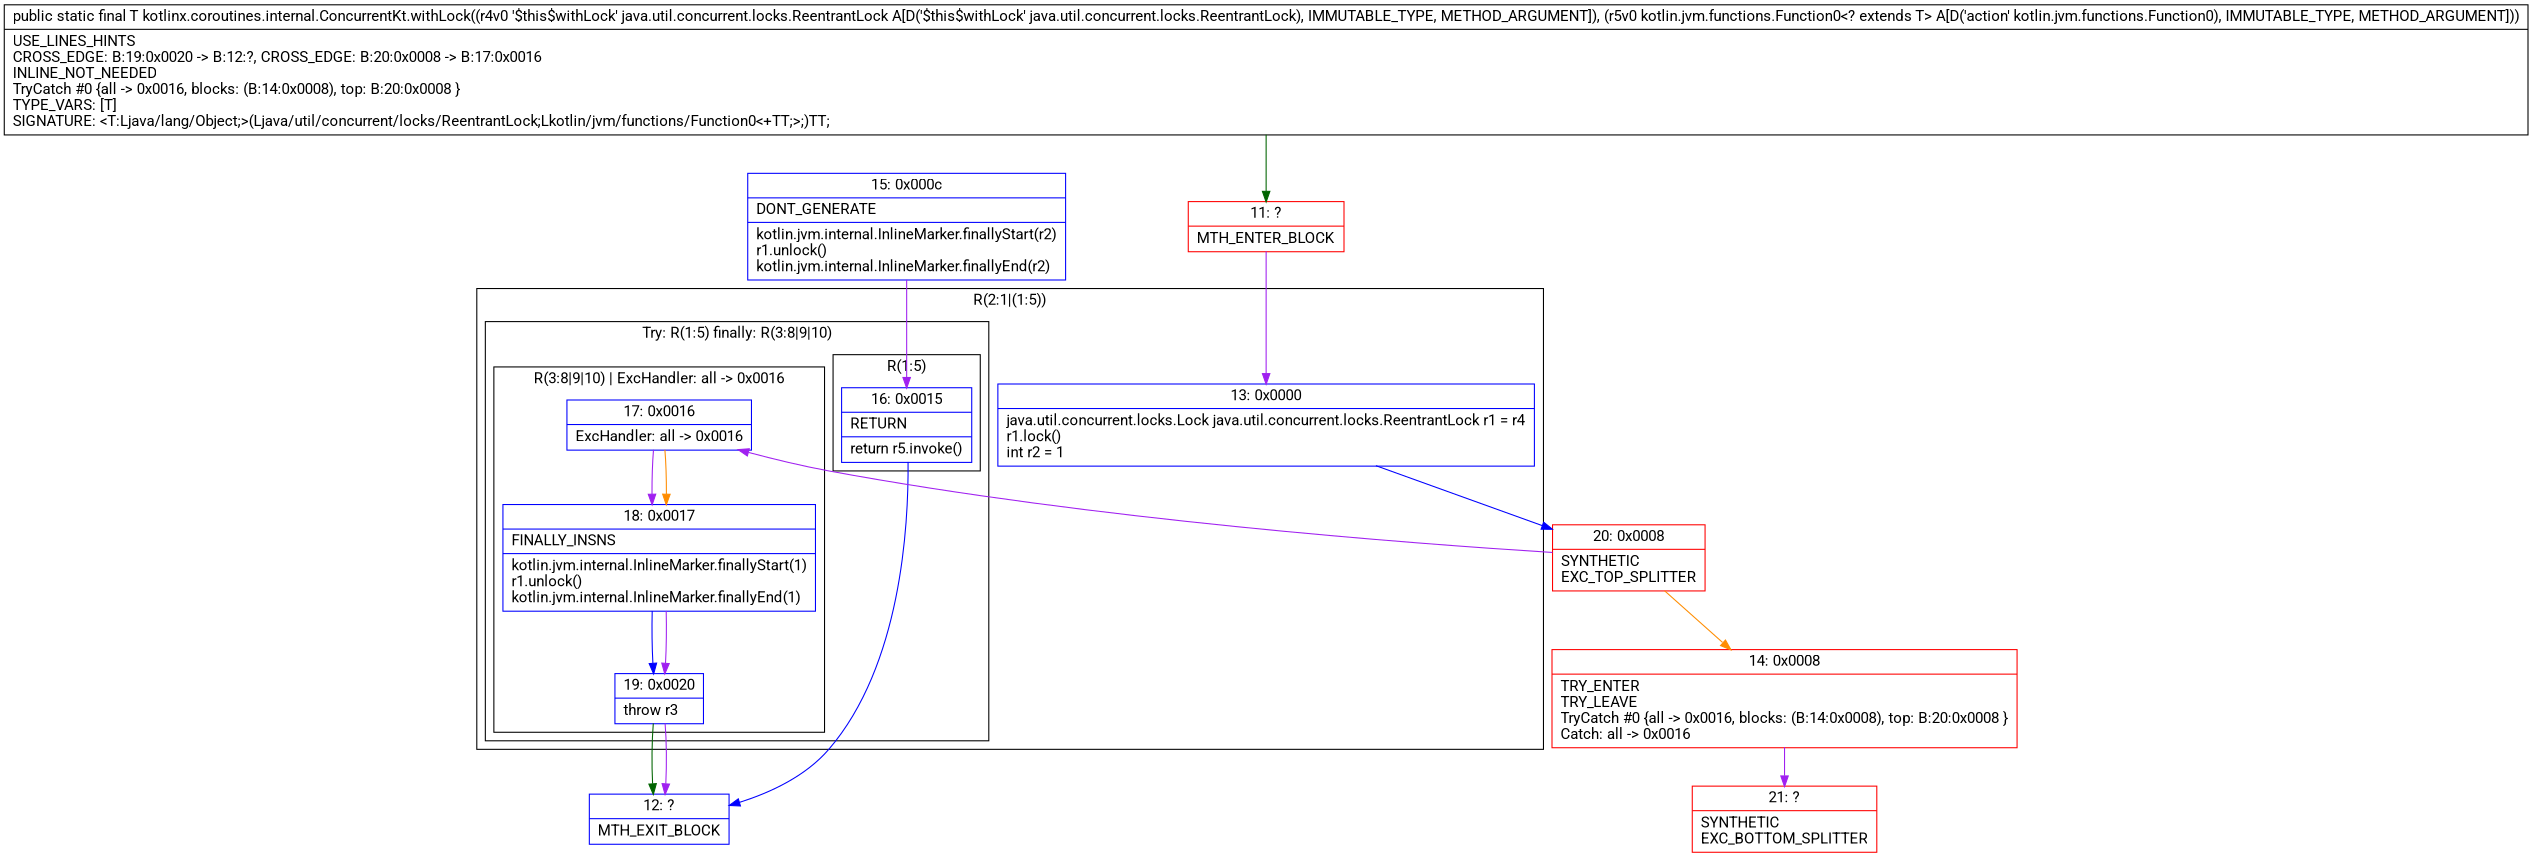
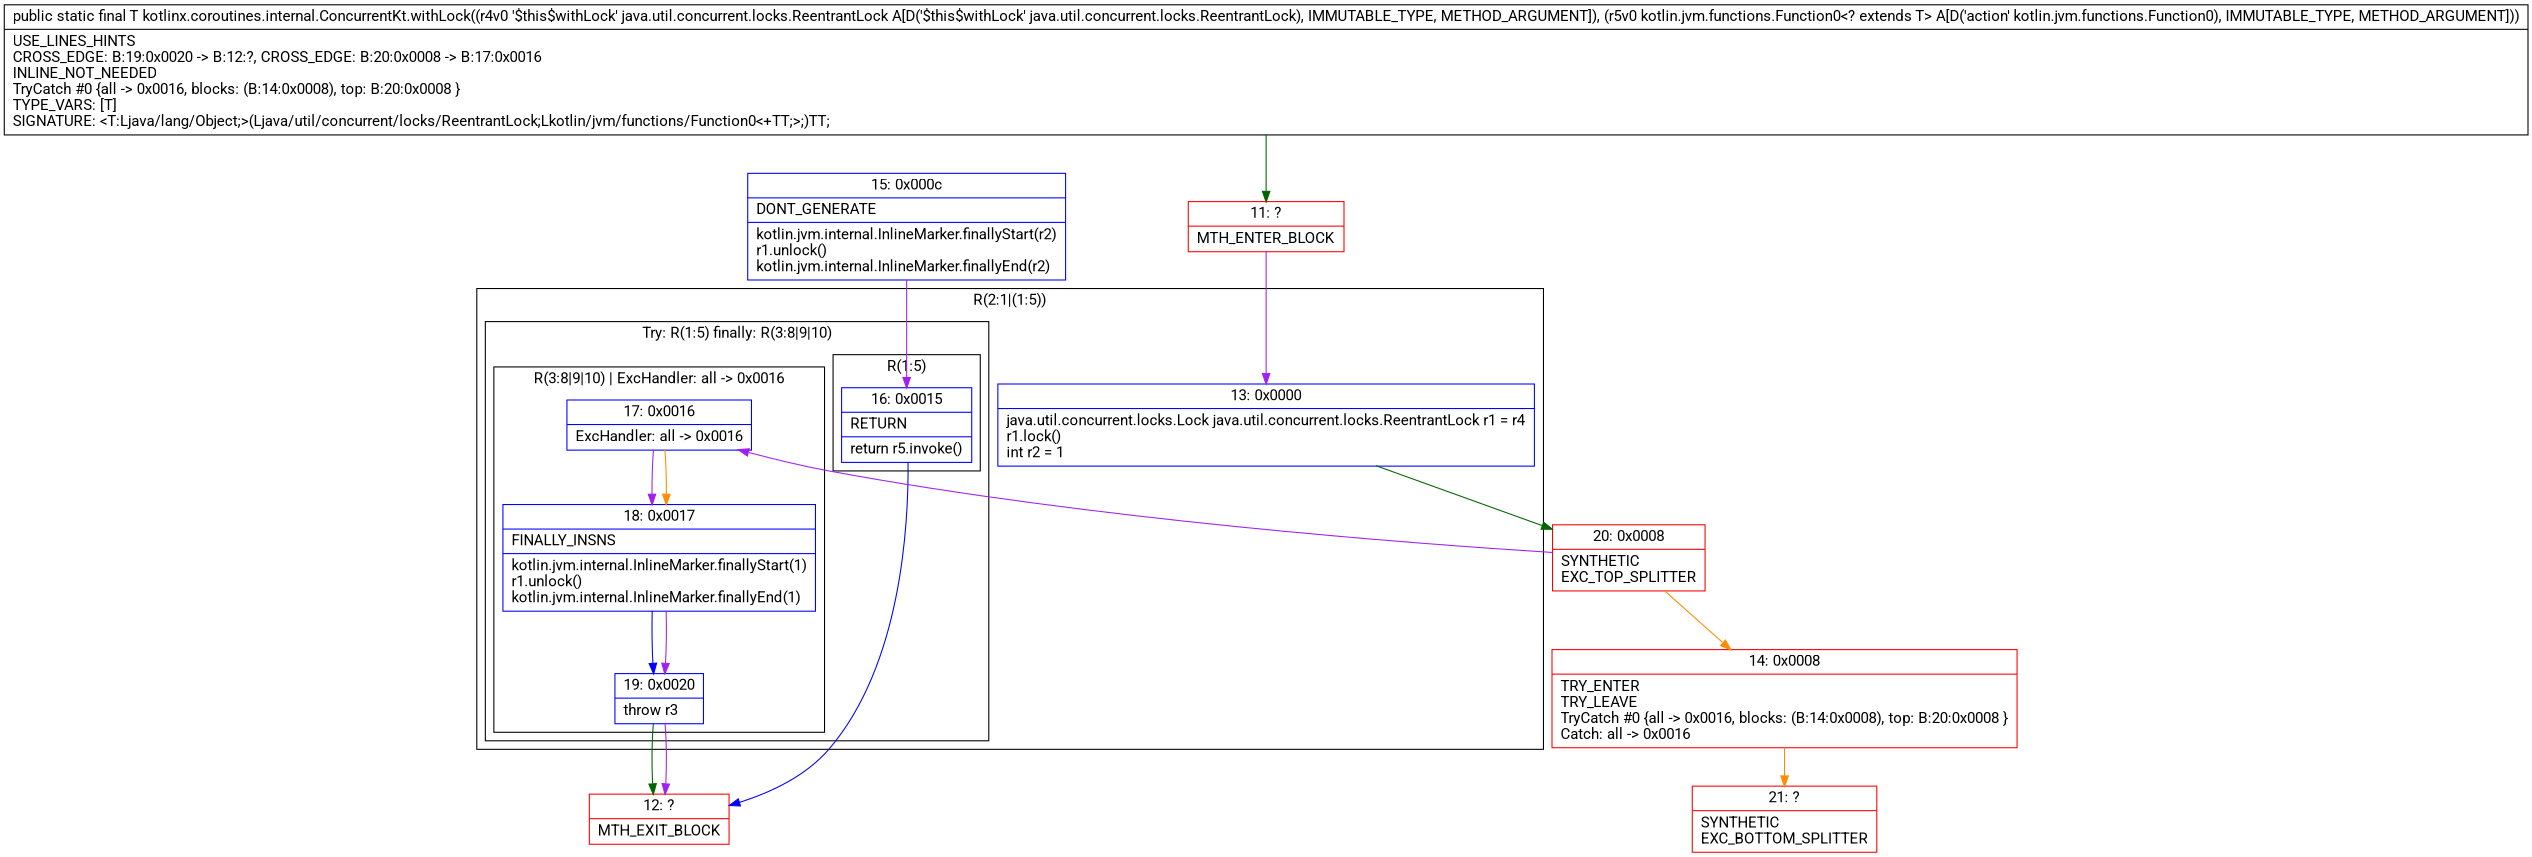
(1459, 496) -> (1459, 496)
(1785, 761) -> (1785, 761)
(659, 819) -> (659, 819)
